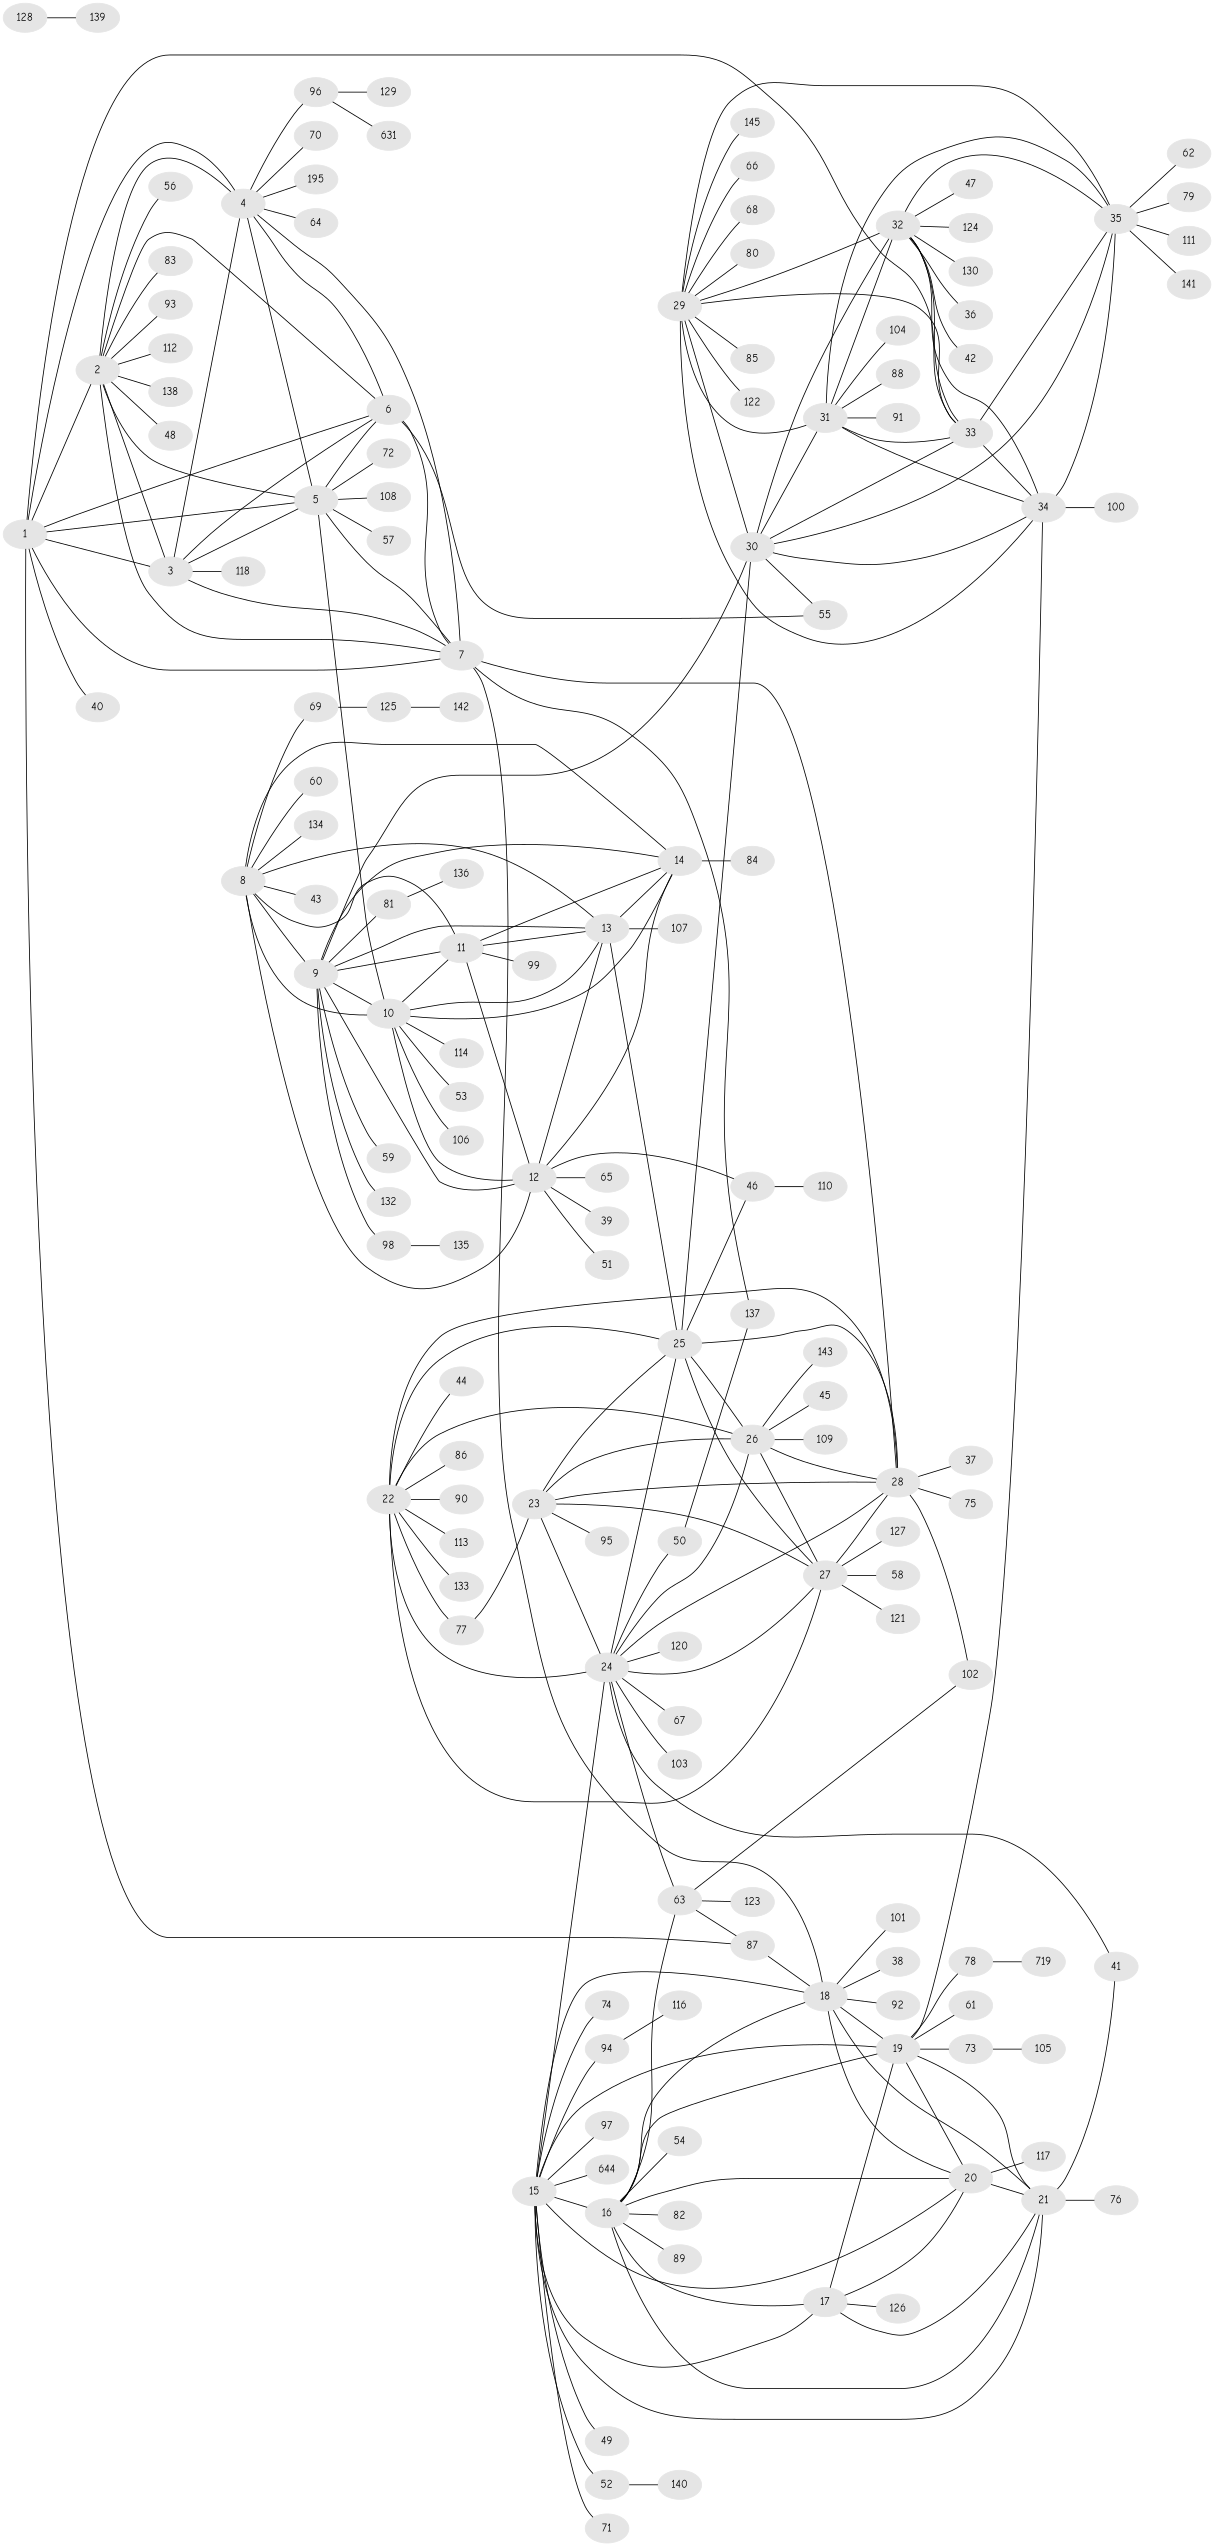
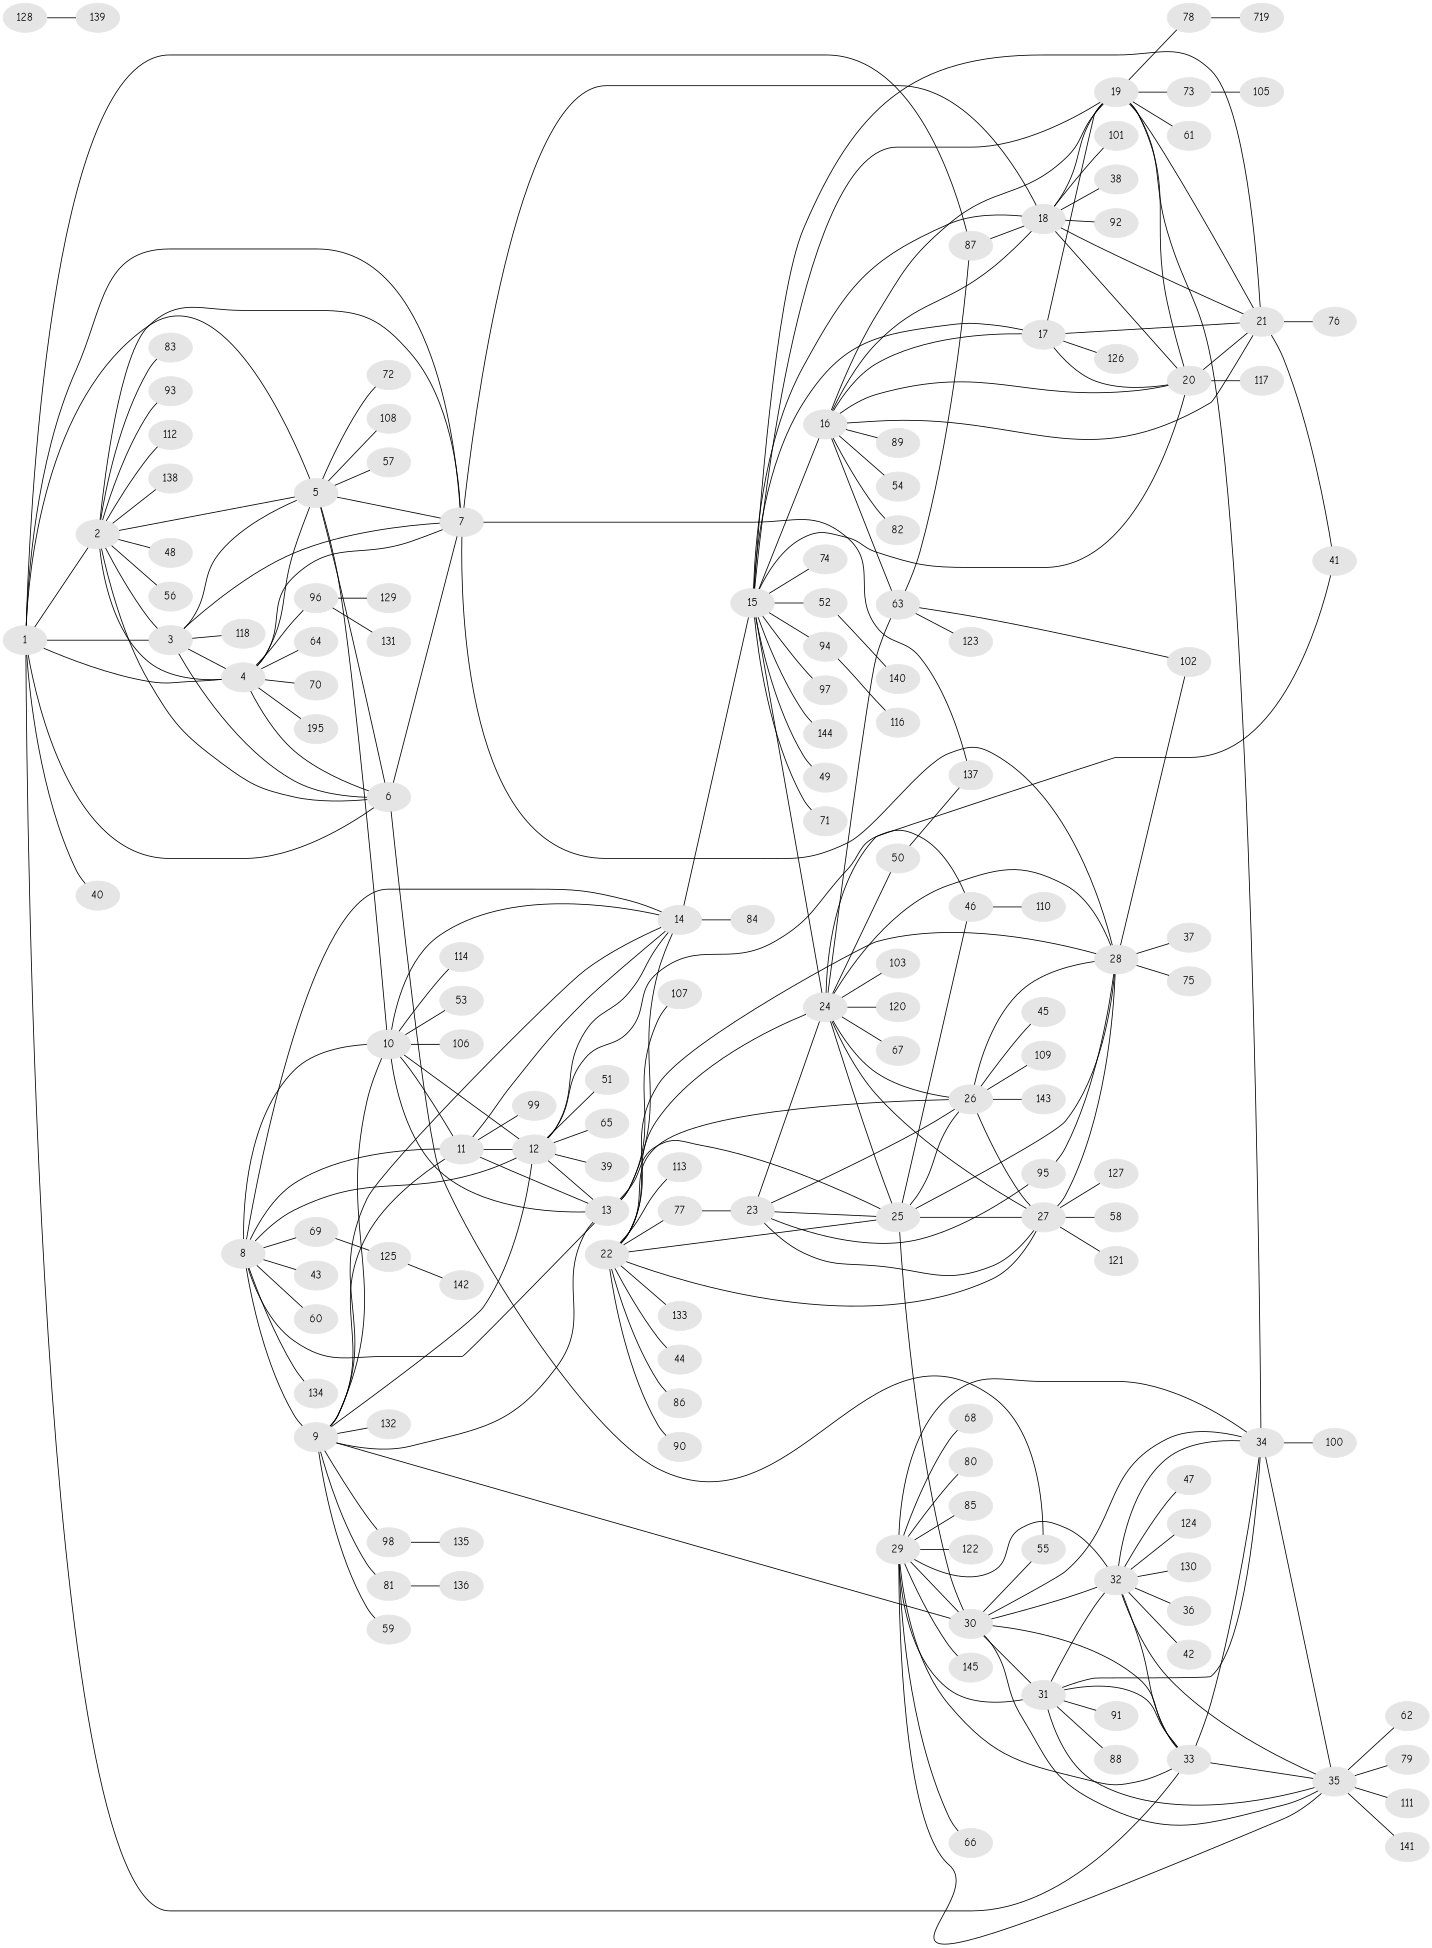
(389, 136) -> (389, 642)
(898, 331) -> none
none -> (716, 762)
(715, 1485) -> (1085, 1099)
(607, 2170) -> (825, 734)
